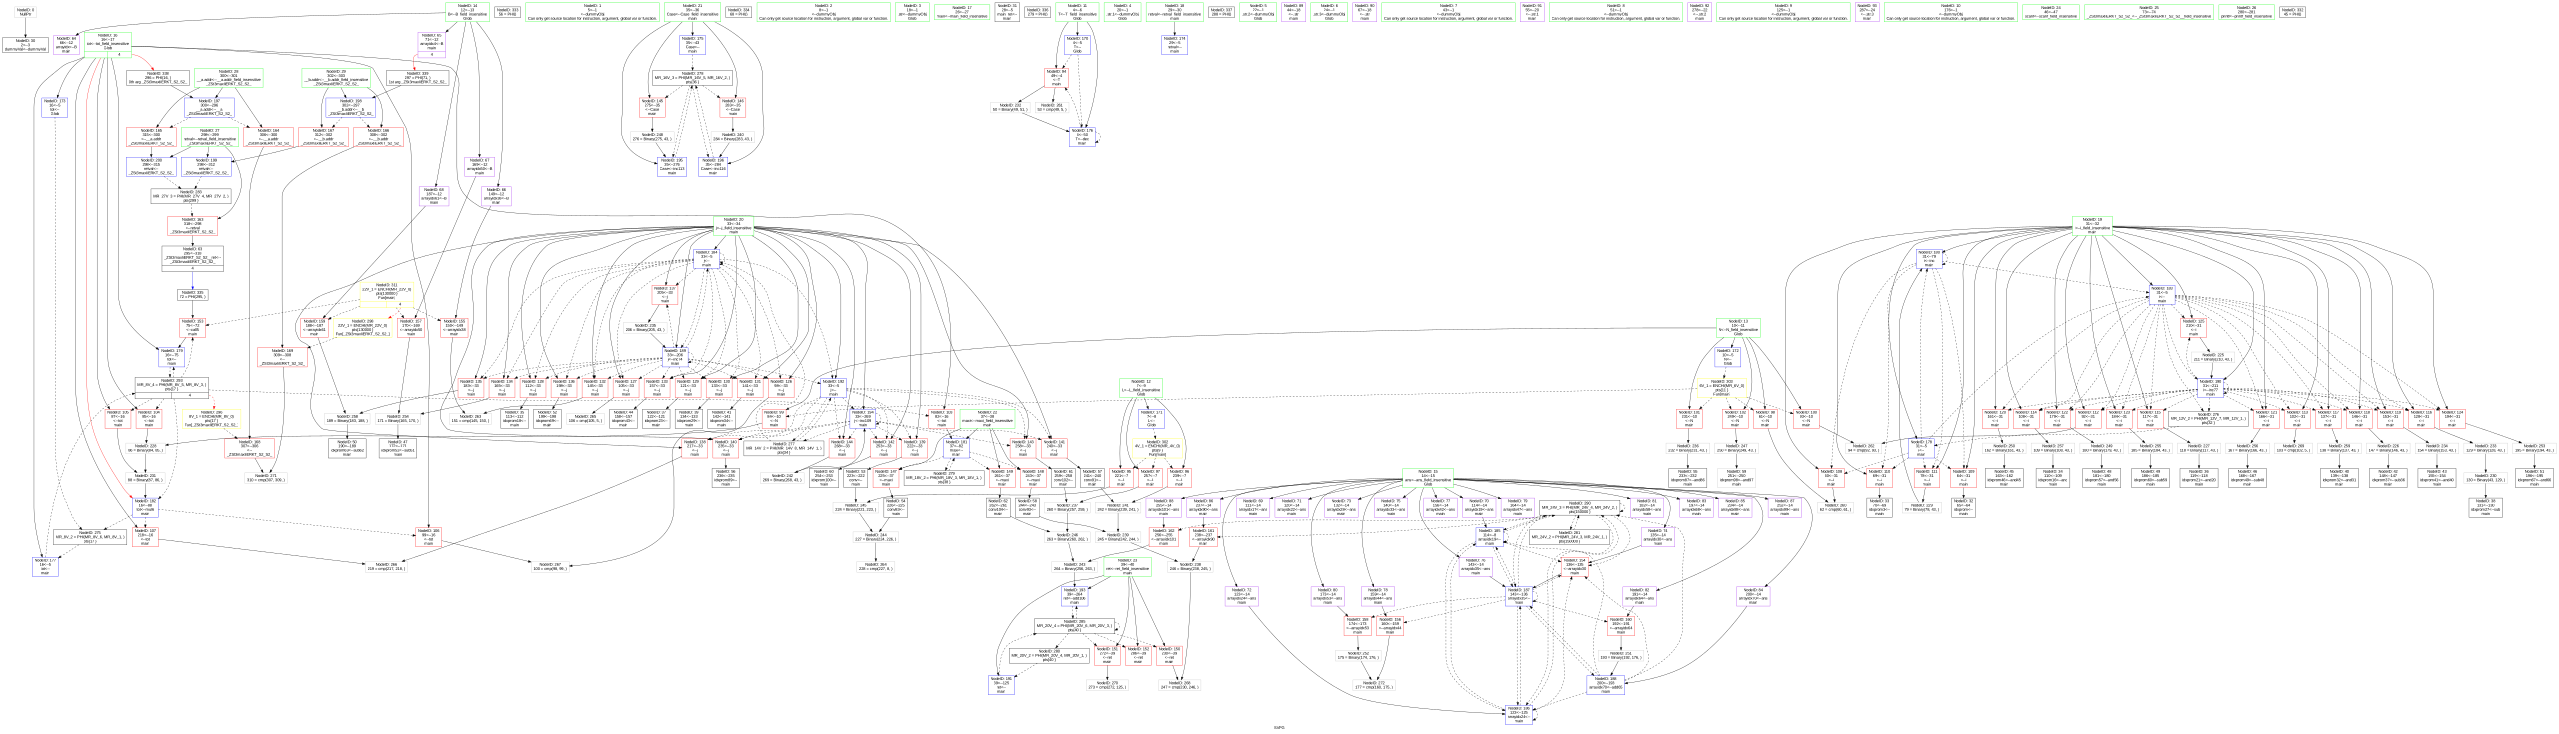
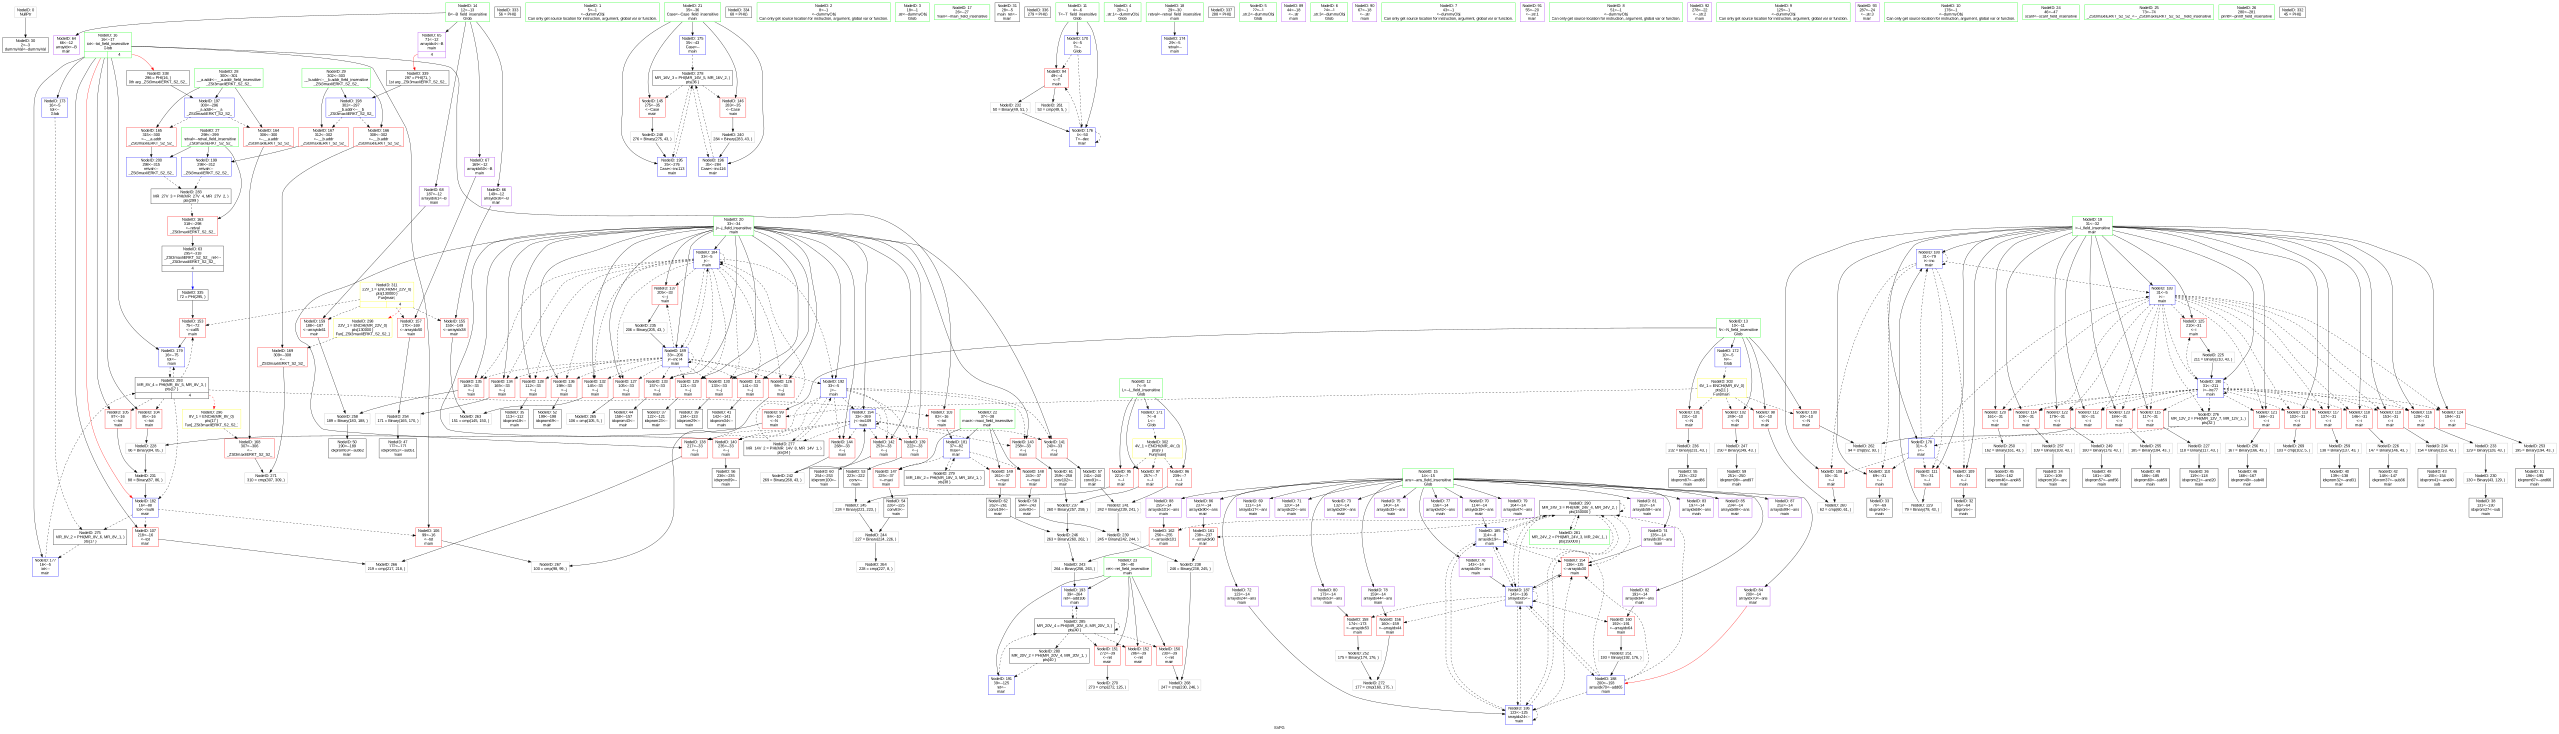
(2437, 484) -> (2437, 484)
(1569, 537) -> (1569, 537)
(1696, 659) -> (1696, 659)
